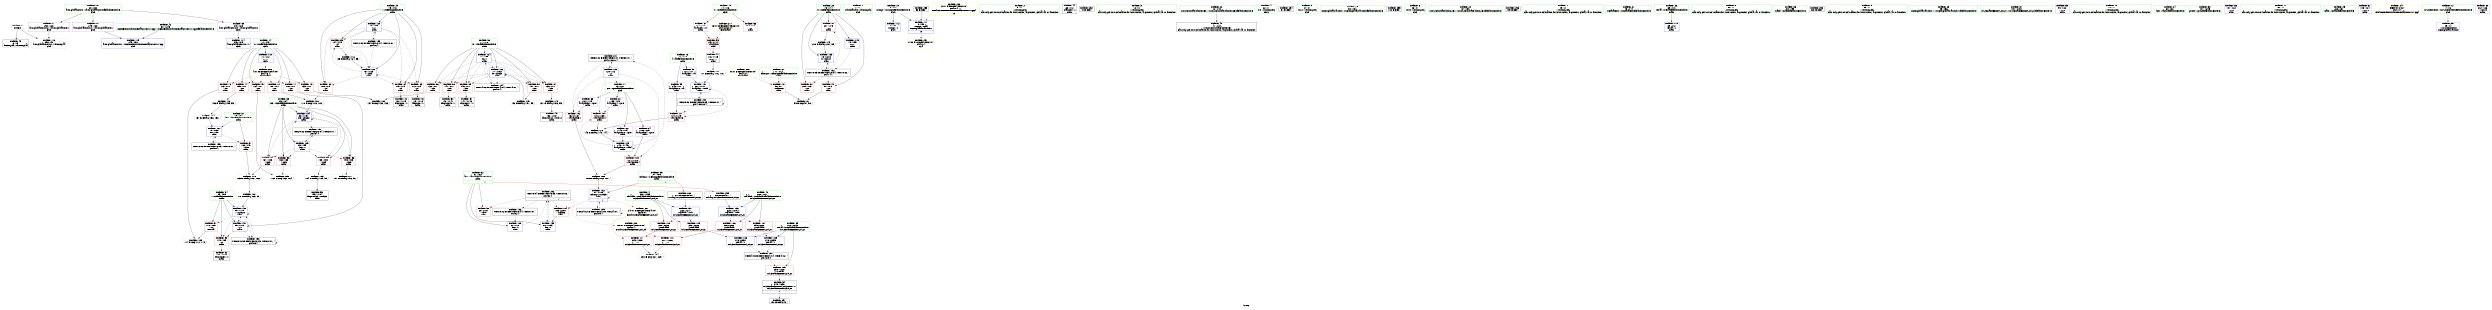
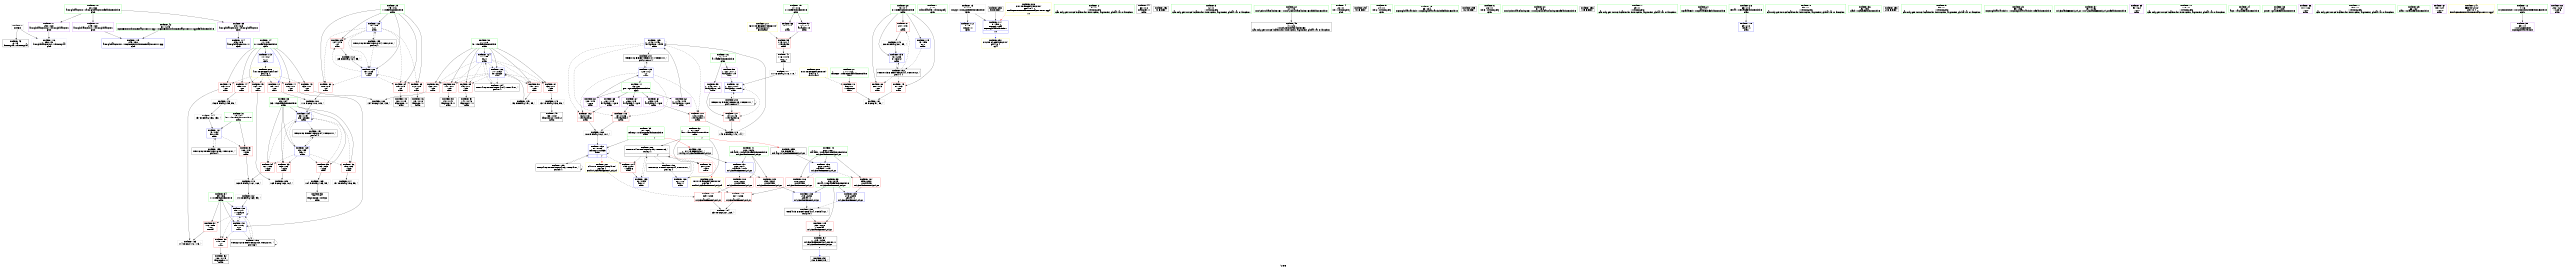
(581, 82) -> (581, 54)
none -> (590, 102)
(490, 221) -> (671, 142)
